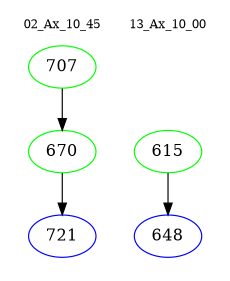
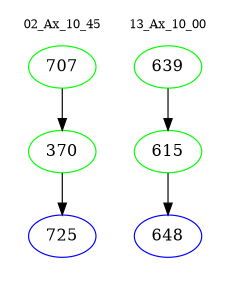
none -> (168, 67)
(62, 152) -> (62, 152)
(62, 236) -> (62, 236)
